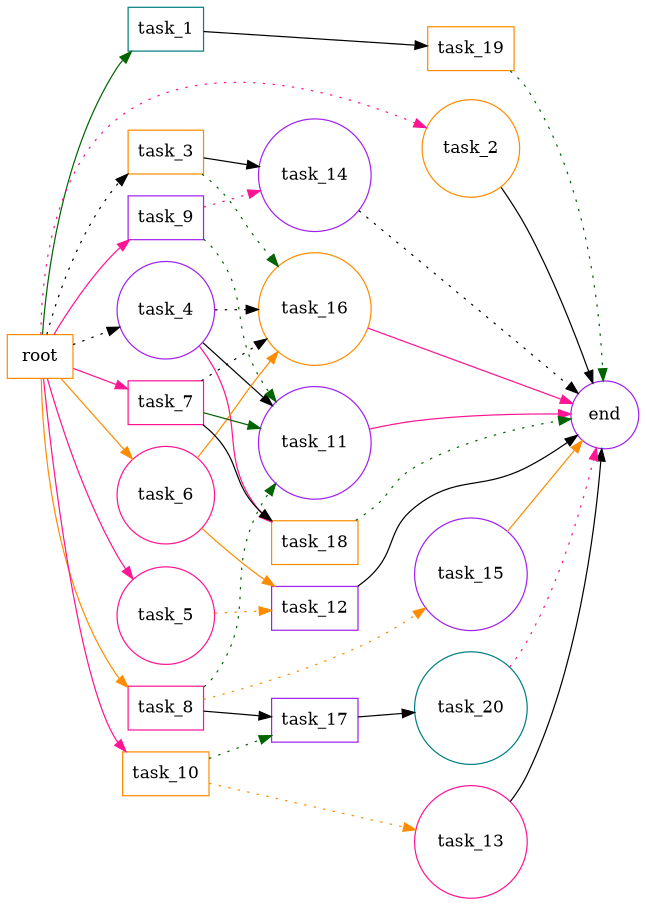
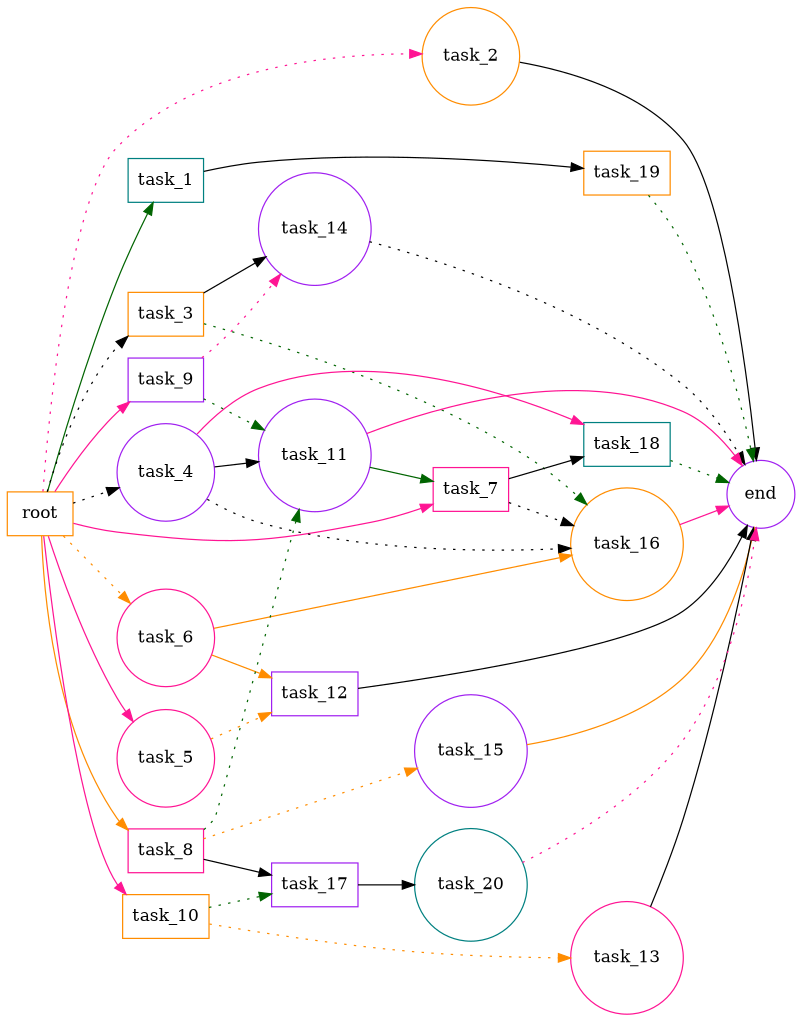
(92, 414) -> (92, 565)
(219, 417) -> (395, 473)
(315, 543) -> (627, 444)
